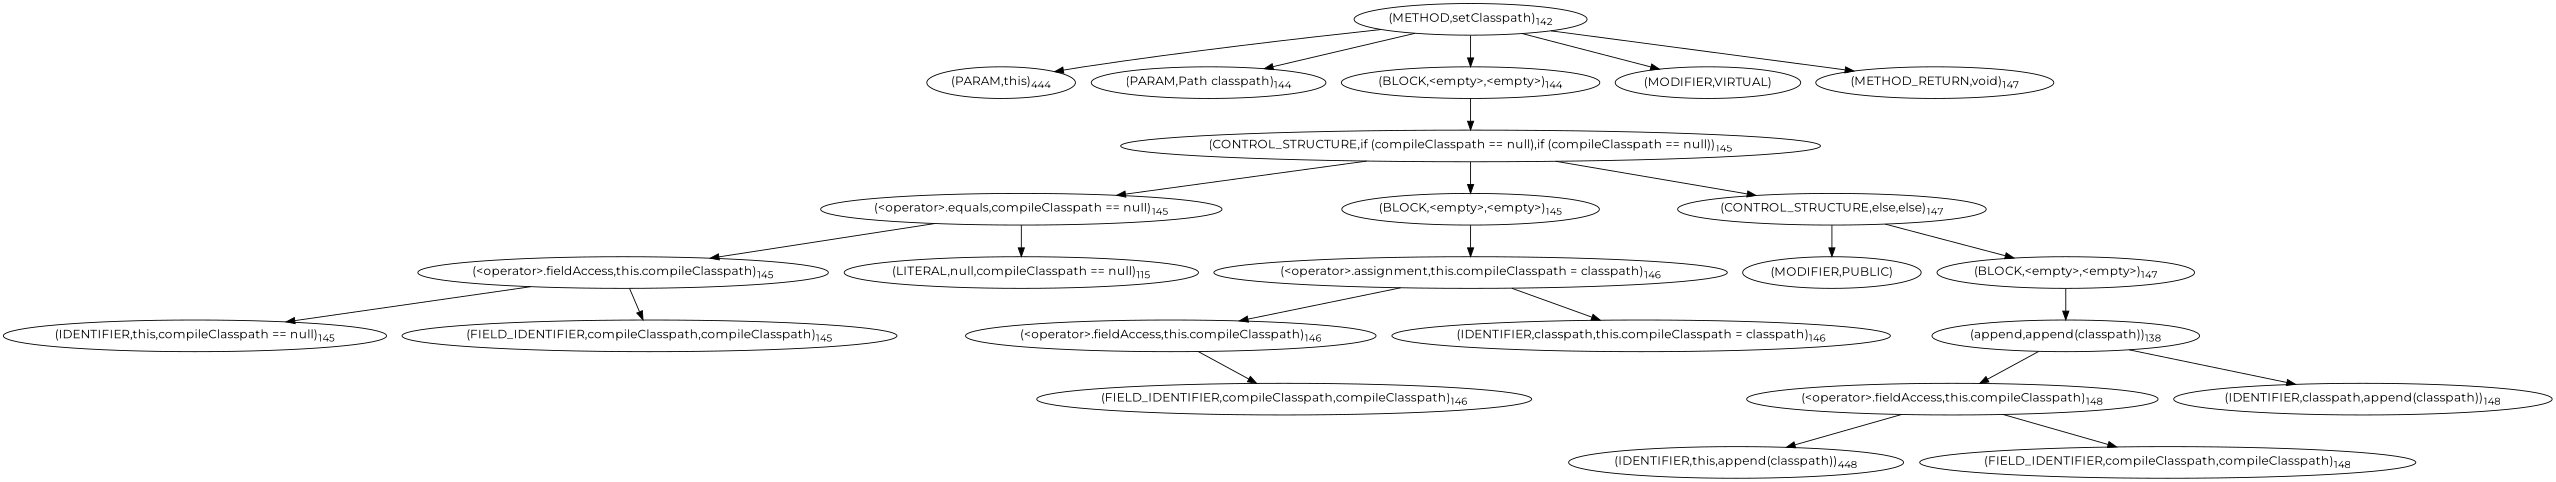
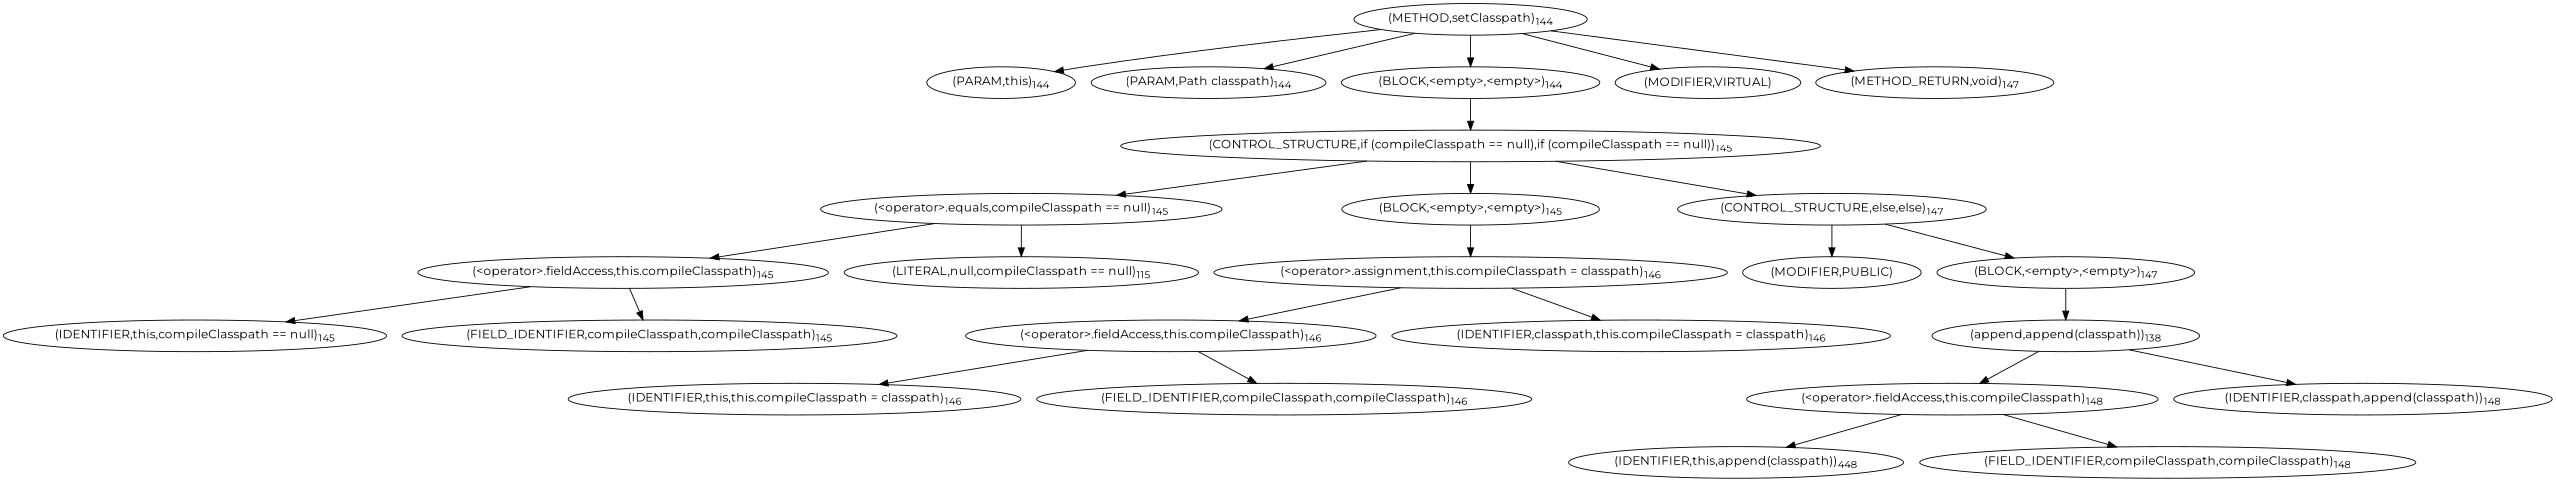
(1544, 18) -> (1544, 18)
(1041, 81) -> (1041, 81)
none -> (795, 399)
